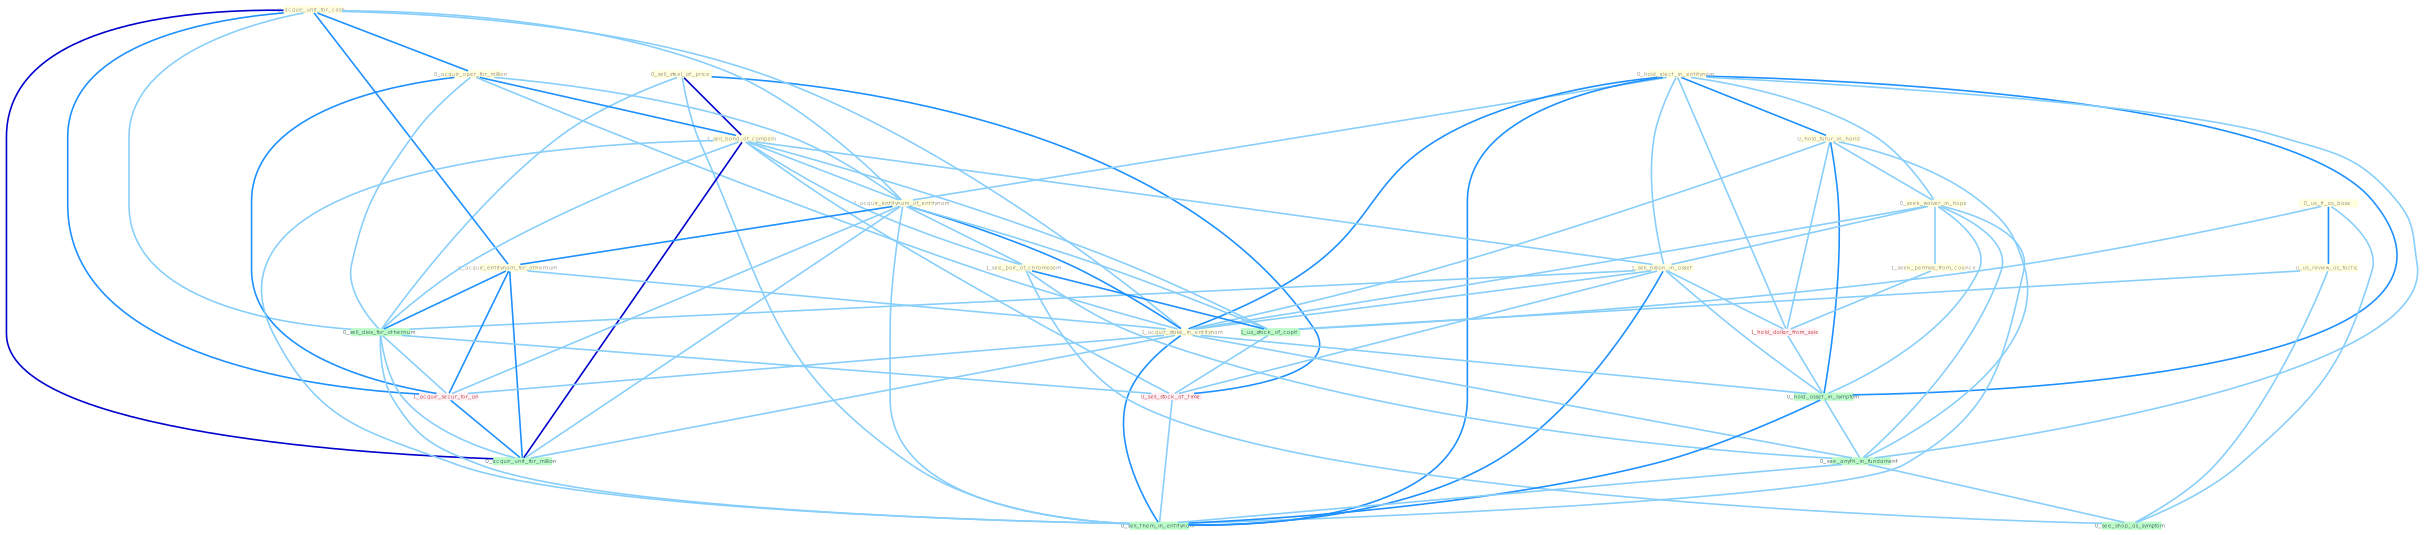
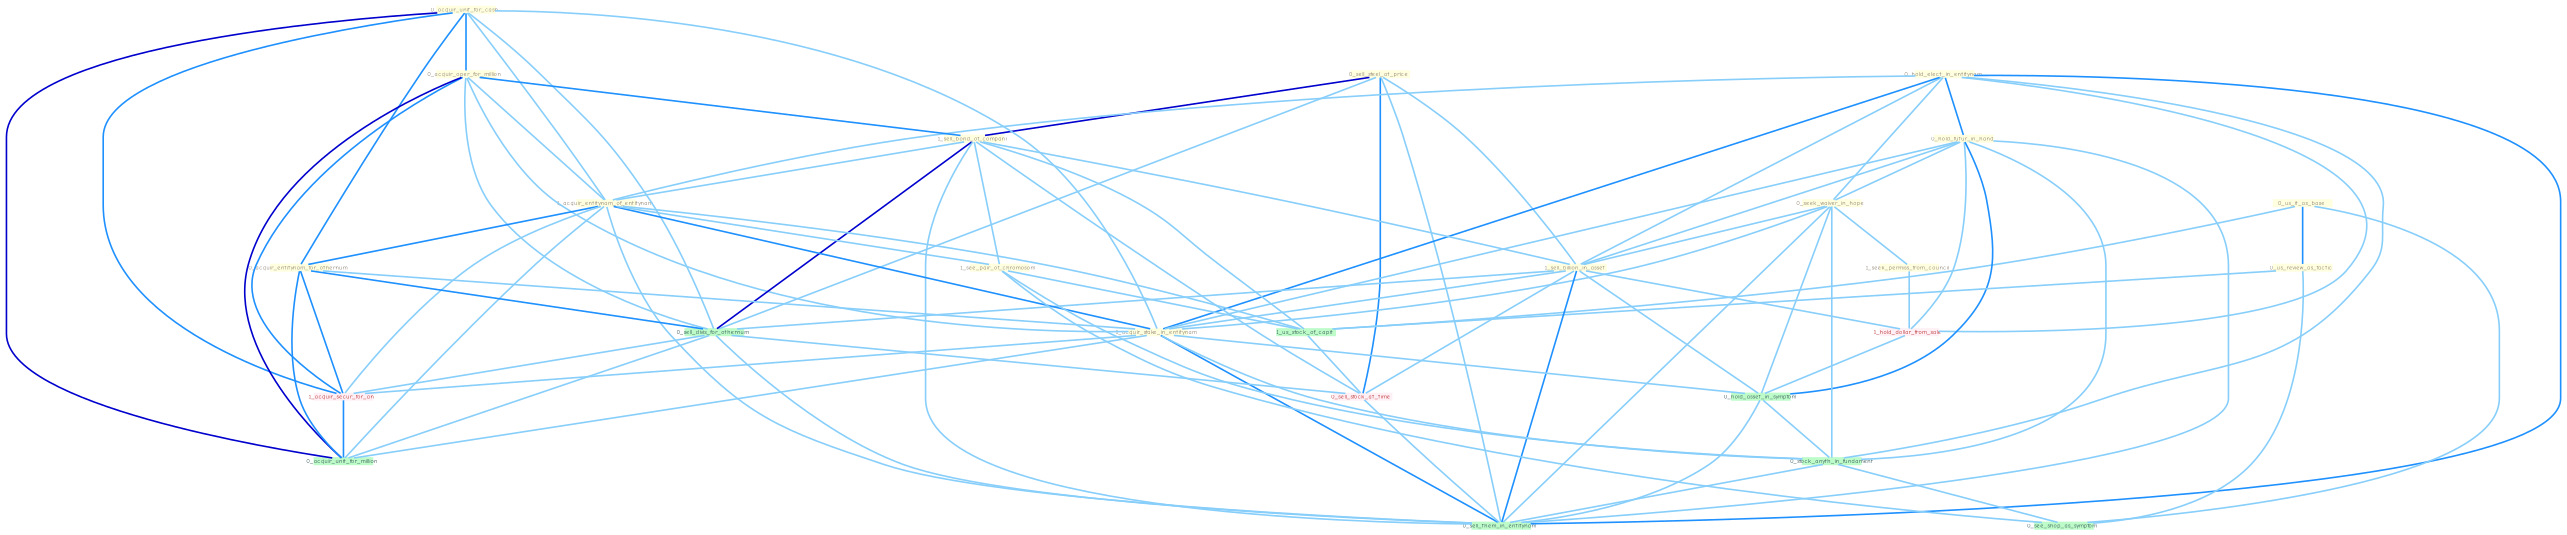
none -> (1489, 160)
(2356, 189) -> none
none -> (1770, 203)
(552, 219) -> (863, 221)
(633, 300) -> (262, 233)
(1171, 306) -> (1109, 291)
none -> (2095, 456)
(1861, 461) -> (1832, 461)
(1606, 474) -> (1696, 472)
